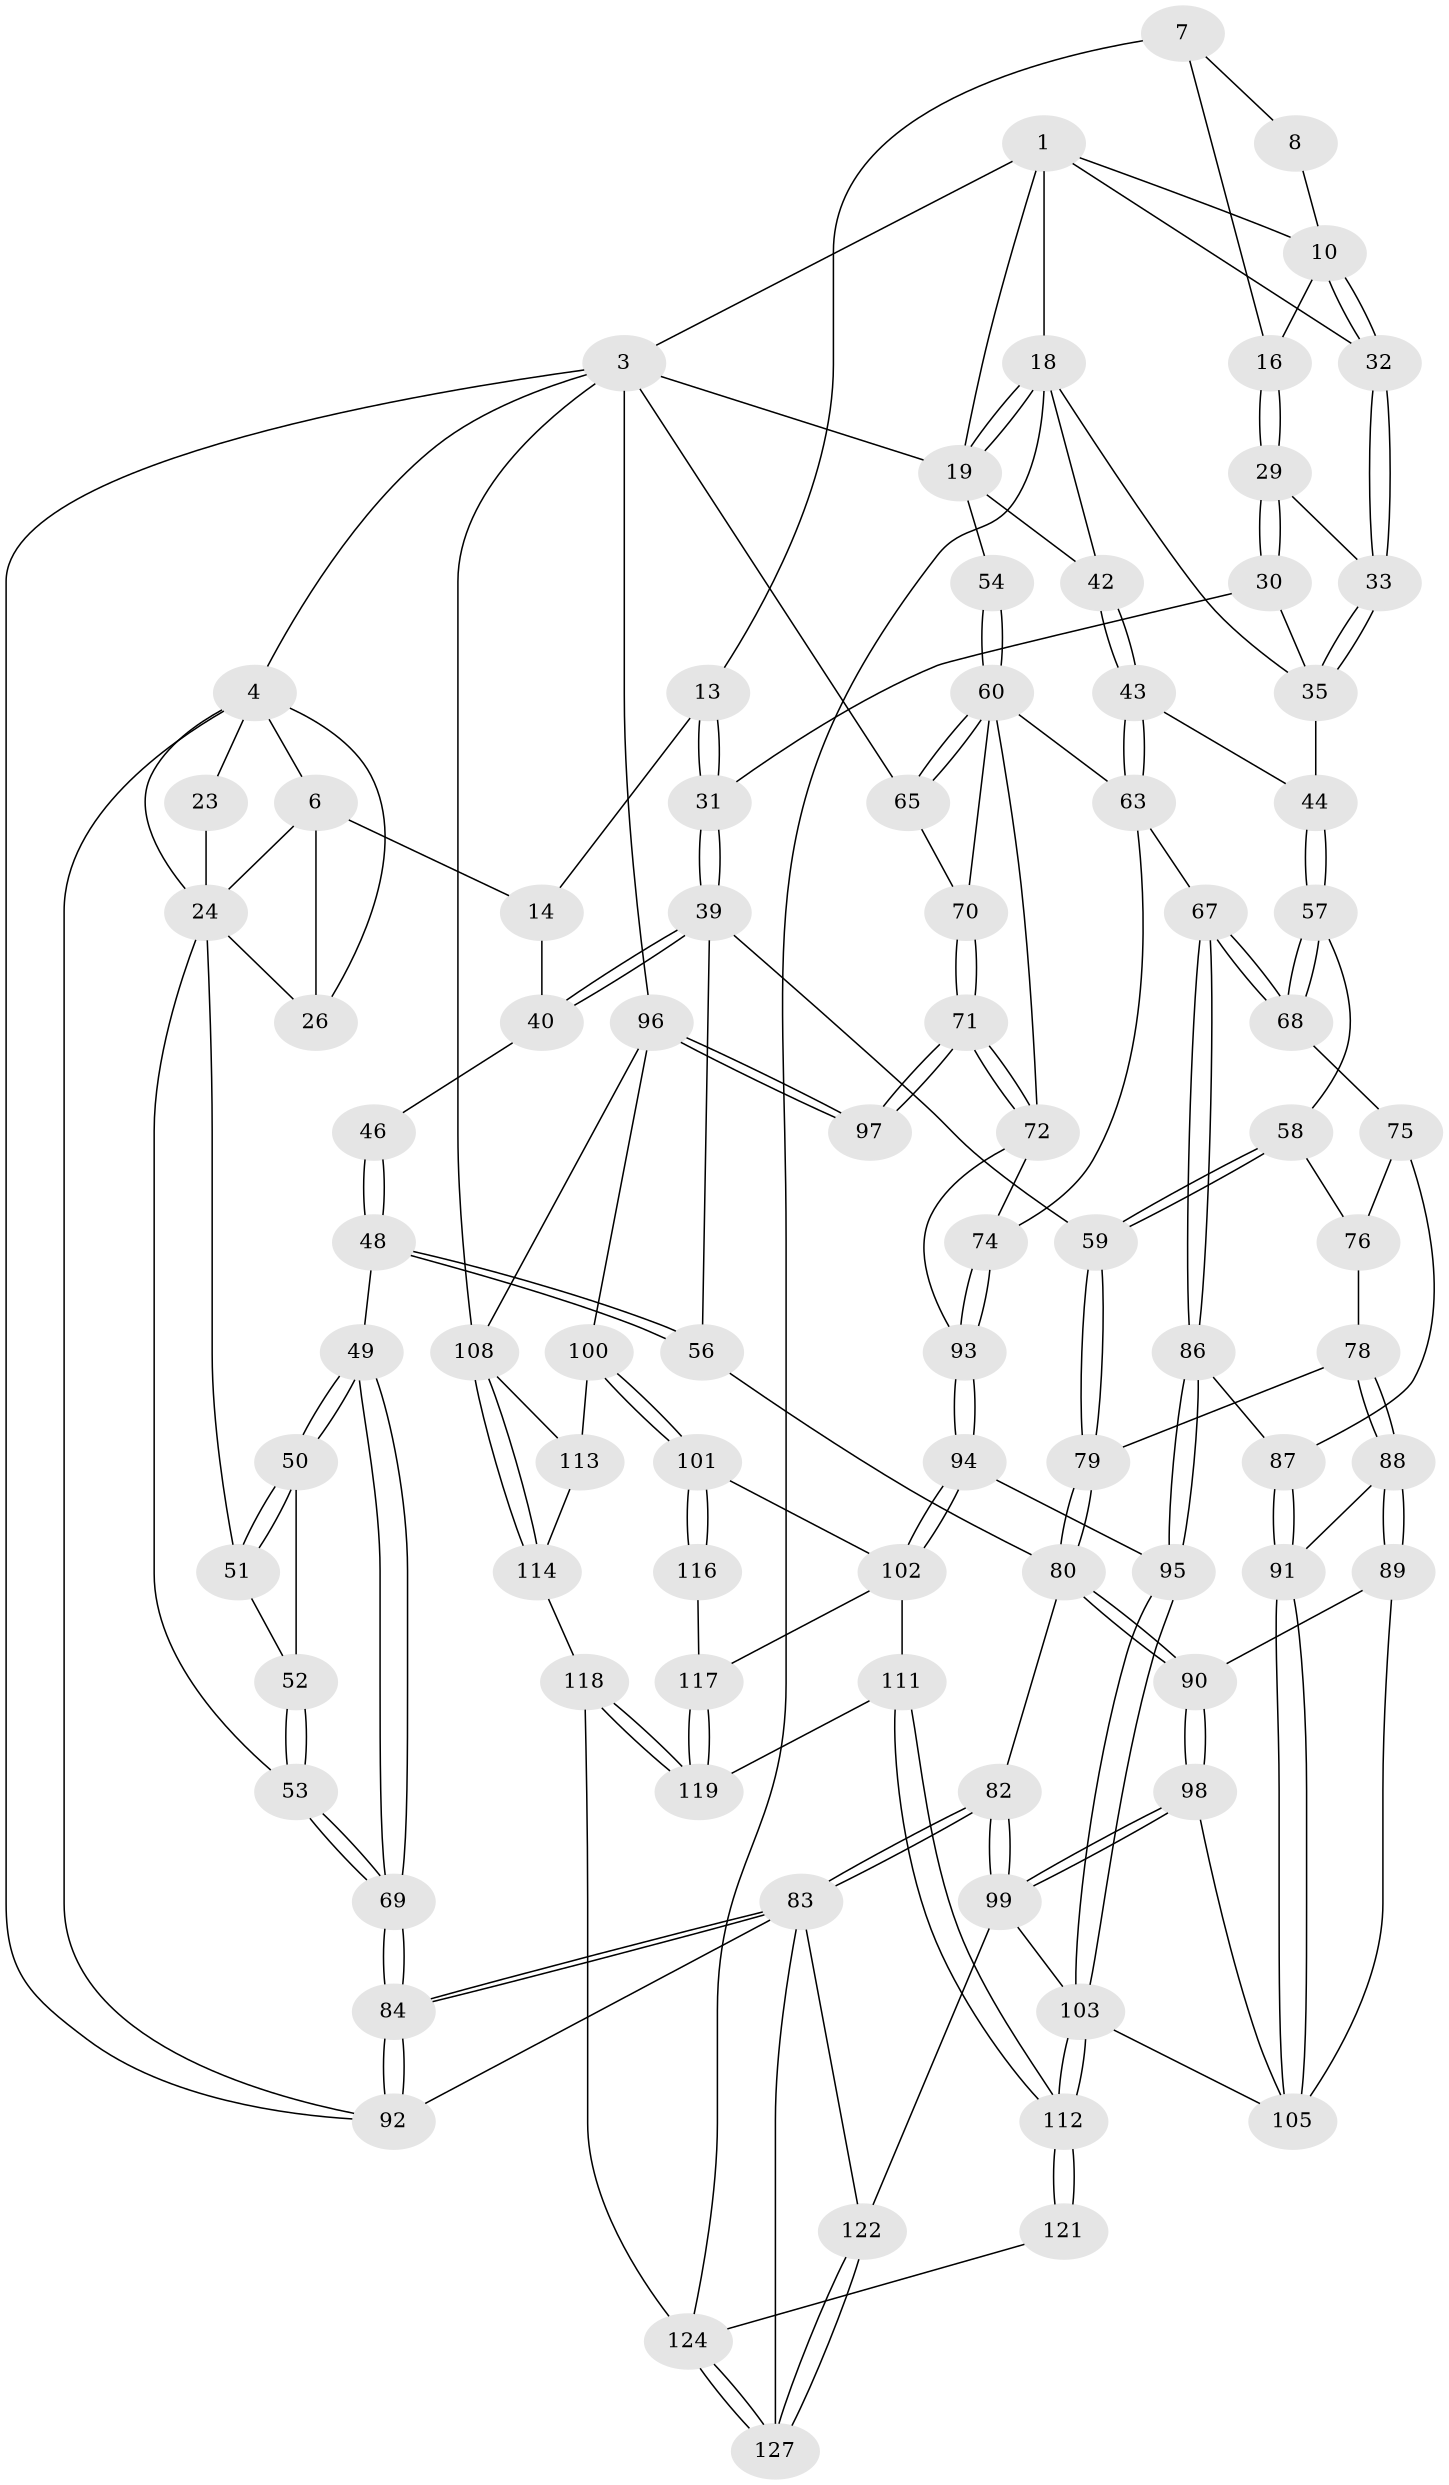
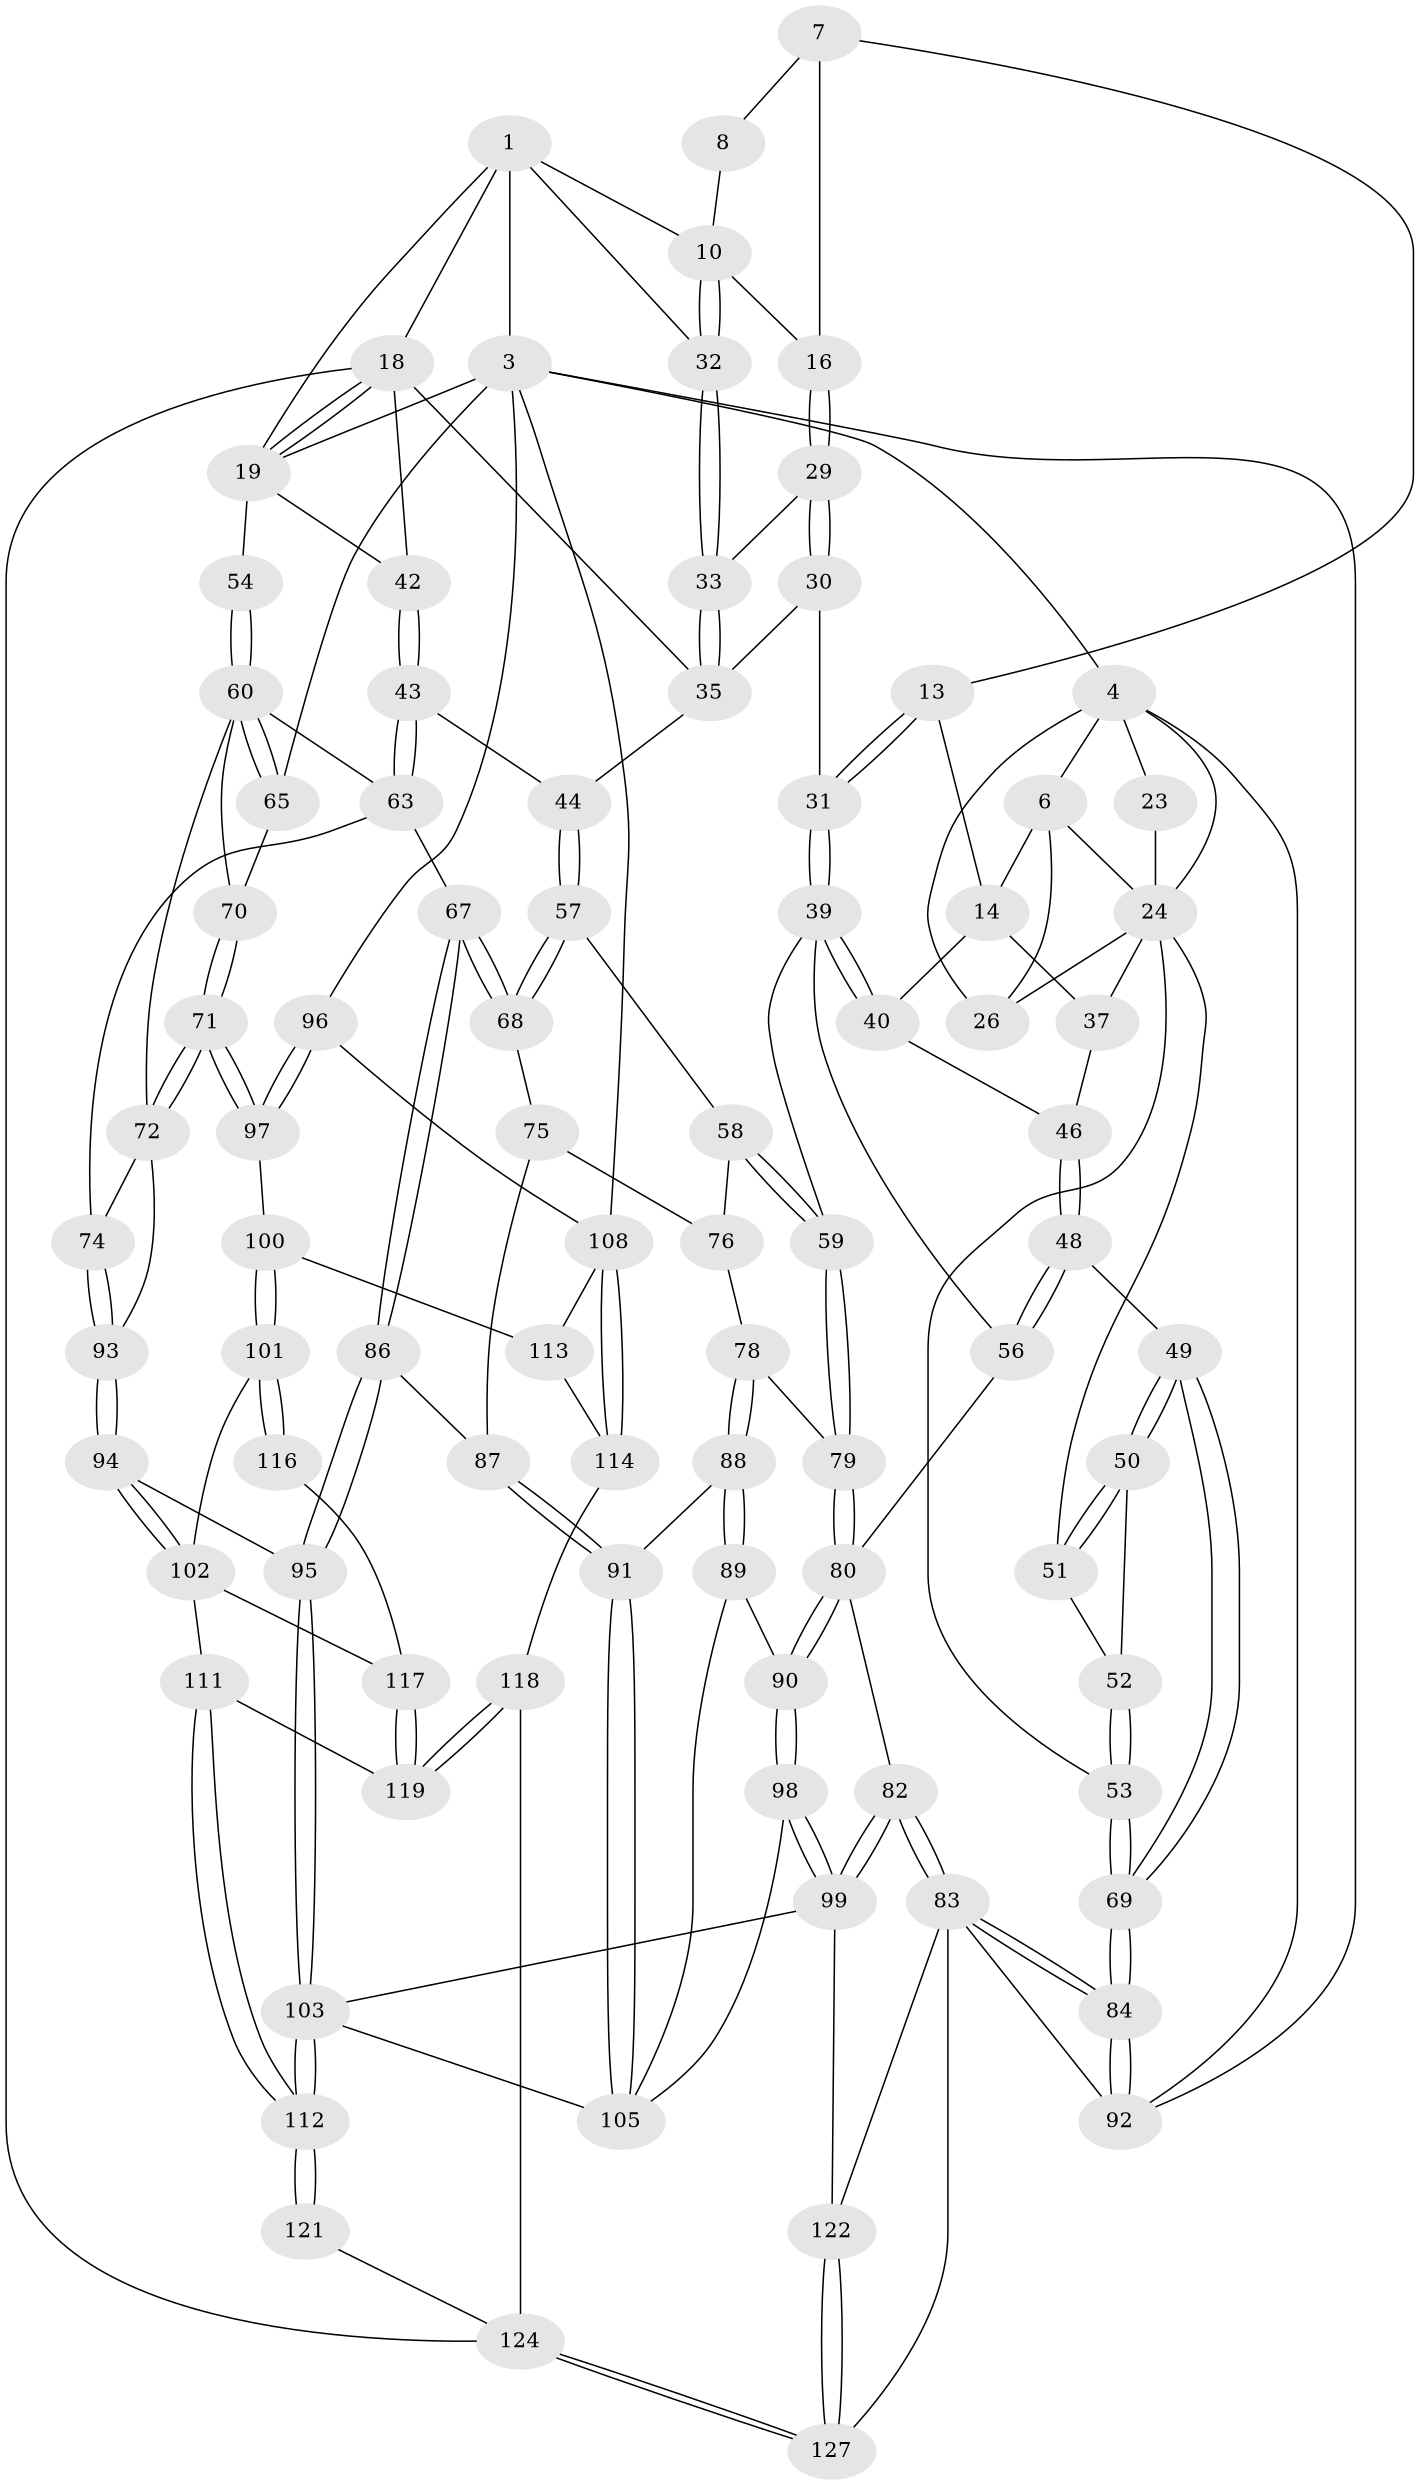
none -> (1097, 1023)
(620, 1188) -> (262, 1188)
